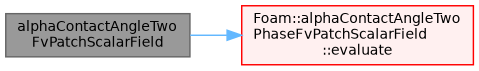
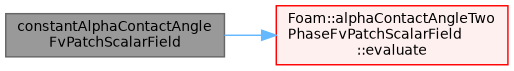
(98, 35) -> (115, 35)
